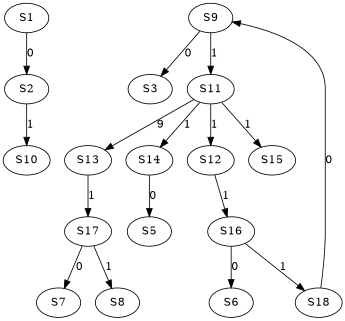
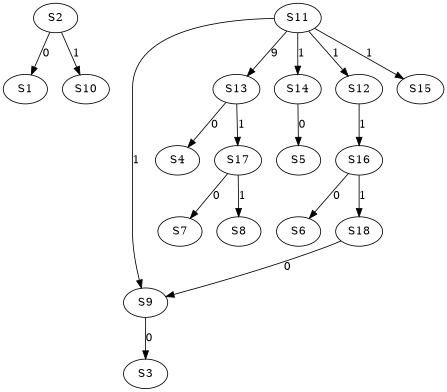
(27, 49) -> (42, 50)
(211, 49) -> (133, 98)
none -> (178, 160)
